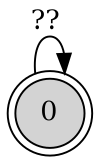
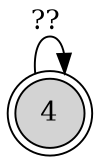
(50, 113) -> (50, 113)
